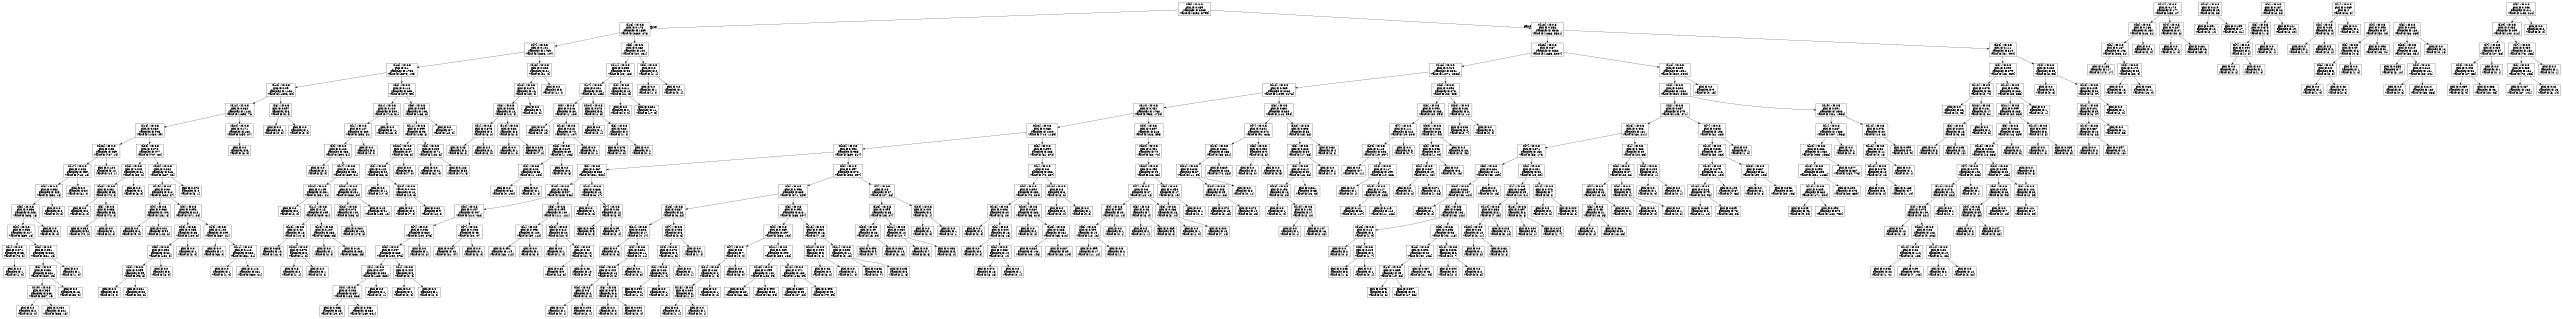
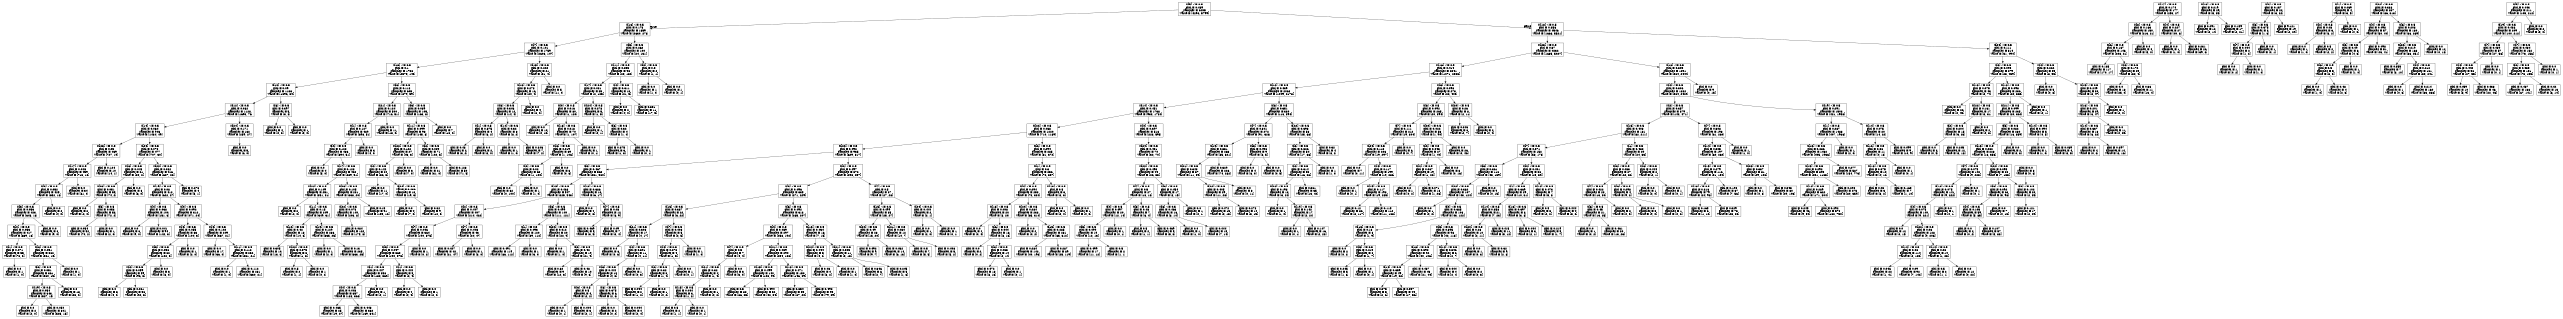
(2343, 9) -> (2343, 9)
none -> (2384, 9)
(1517, 200) -> none
(1154, 201) -> (1141, 200)
